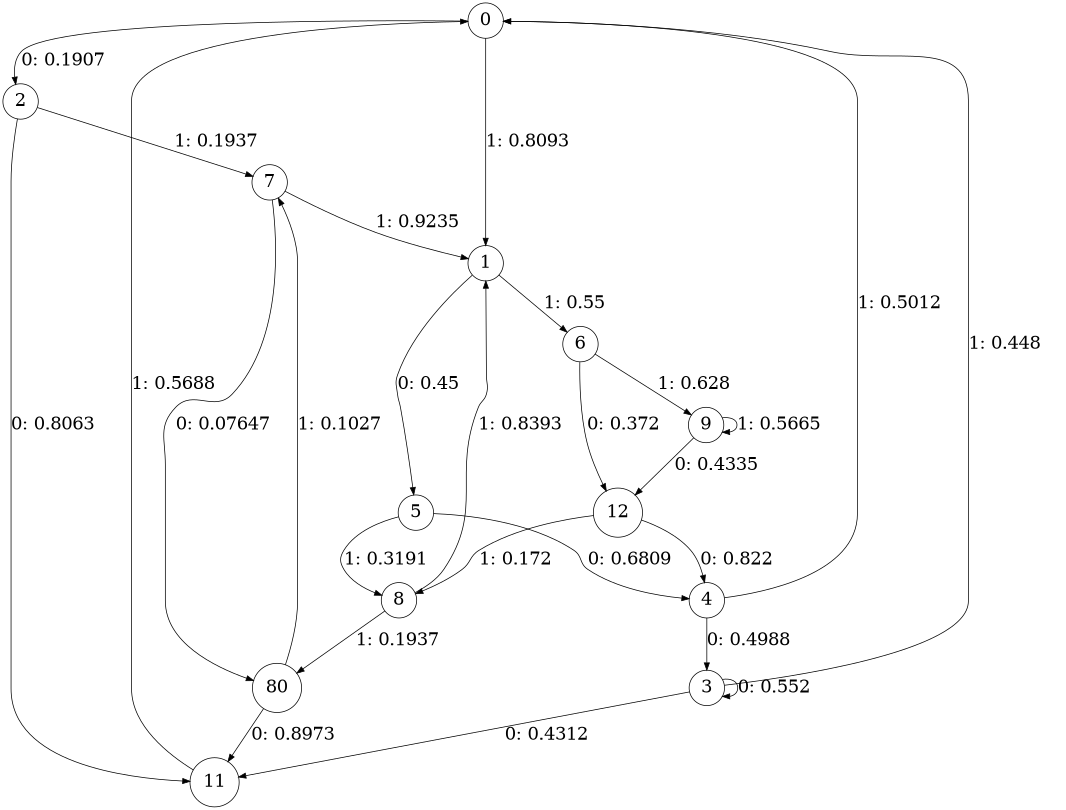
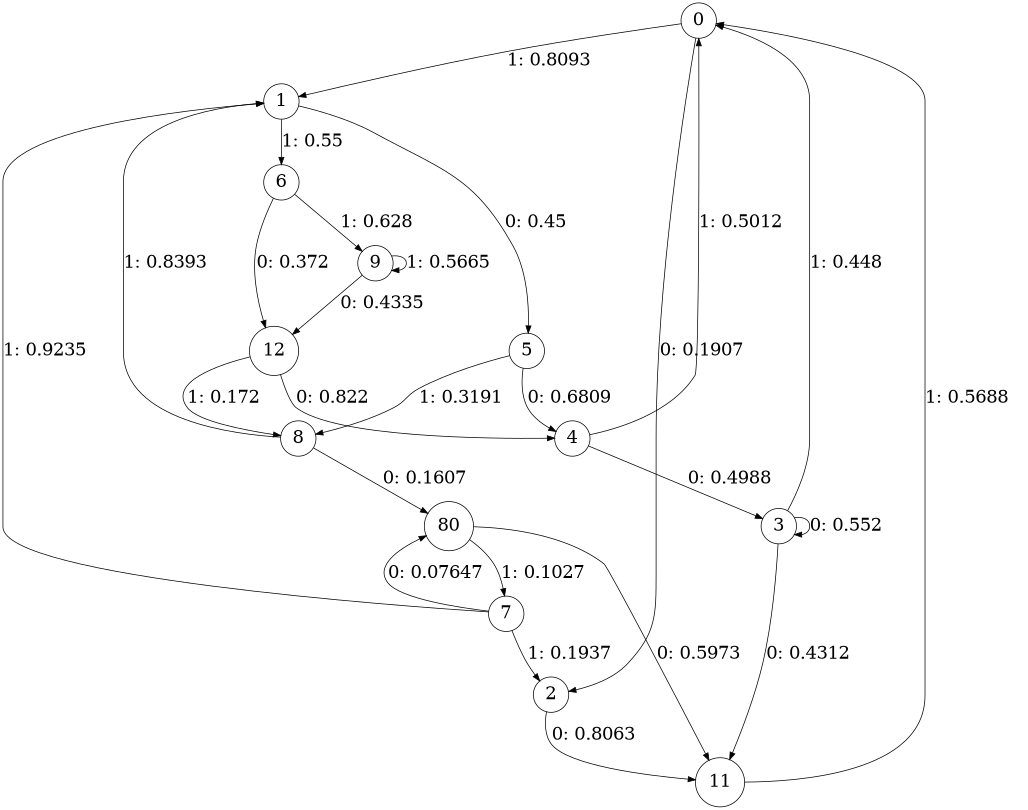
(142, 141) -> (522, 654)
(406, 641) -> (433, 479)
(301, 735) -> (707, 654)
